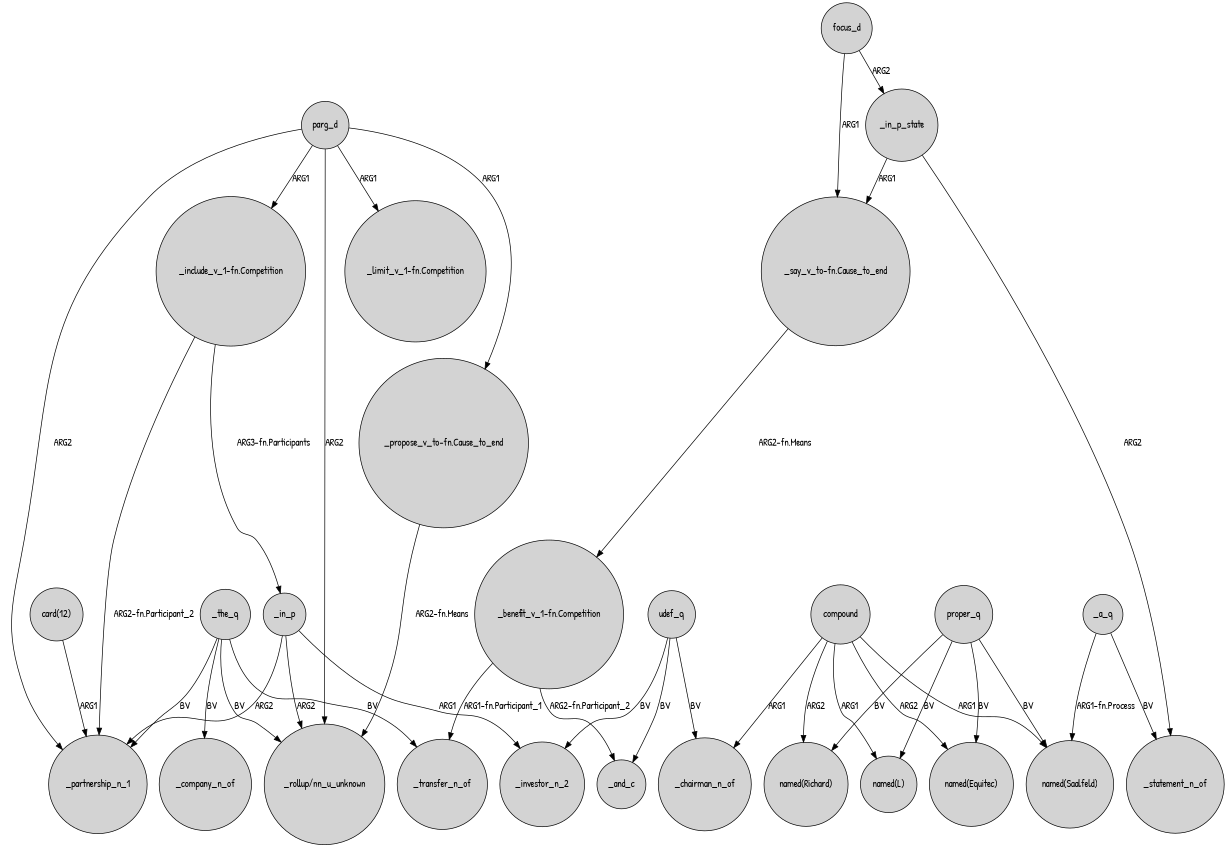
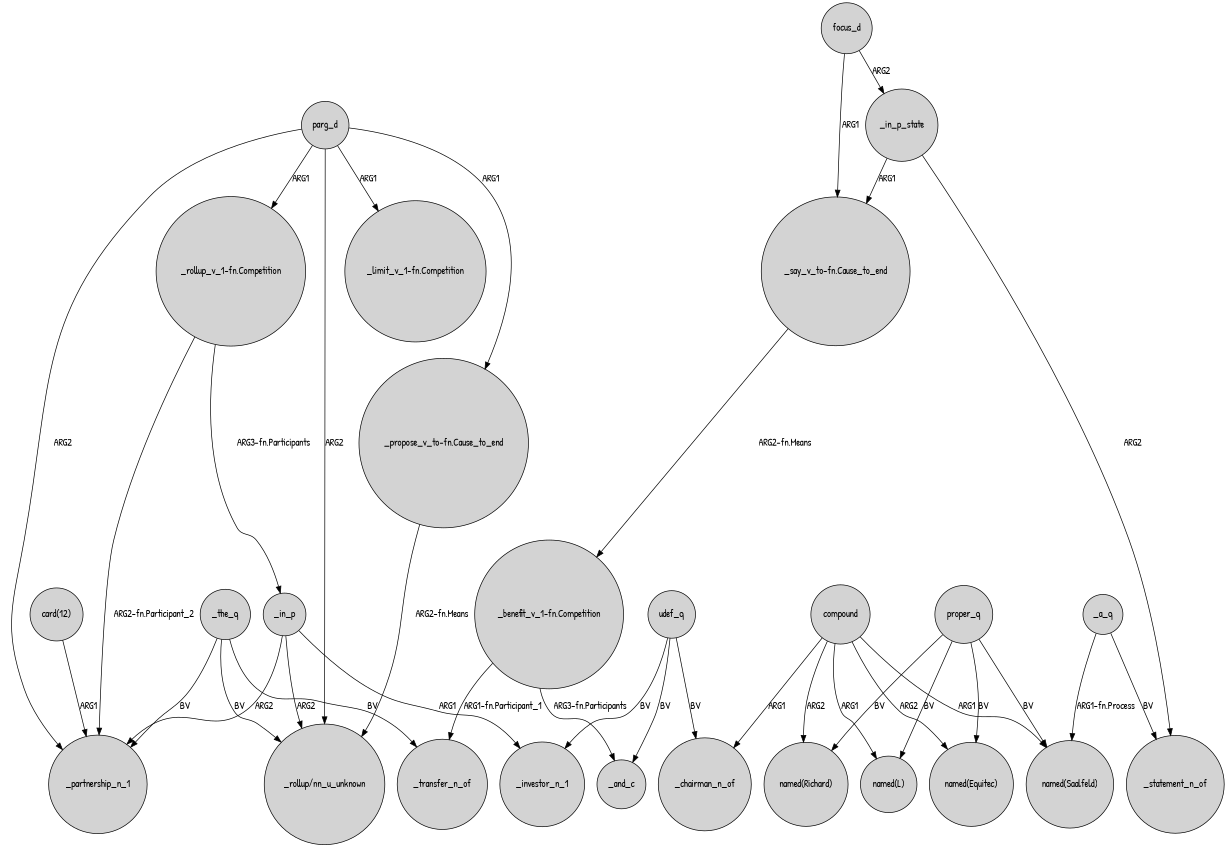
(231, 271) -> (231, 271)
(590, 706) -> (590, 706)
(205, 784) -> none
(542, 784) -> (542, 784)
